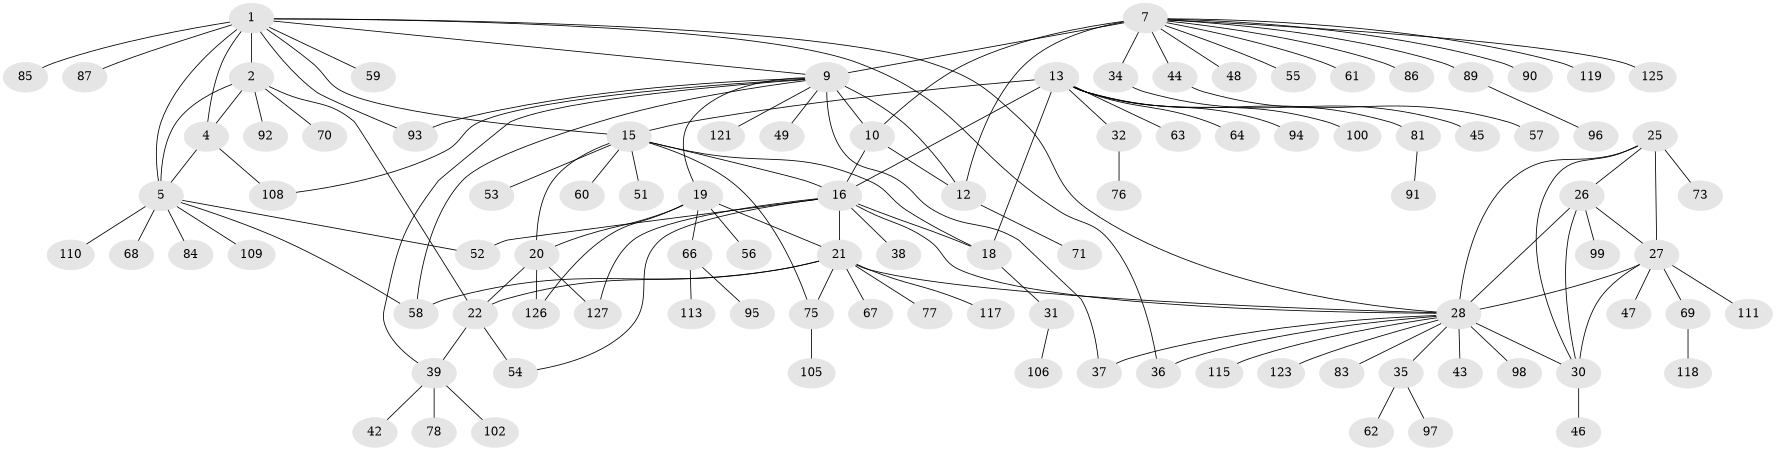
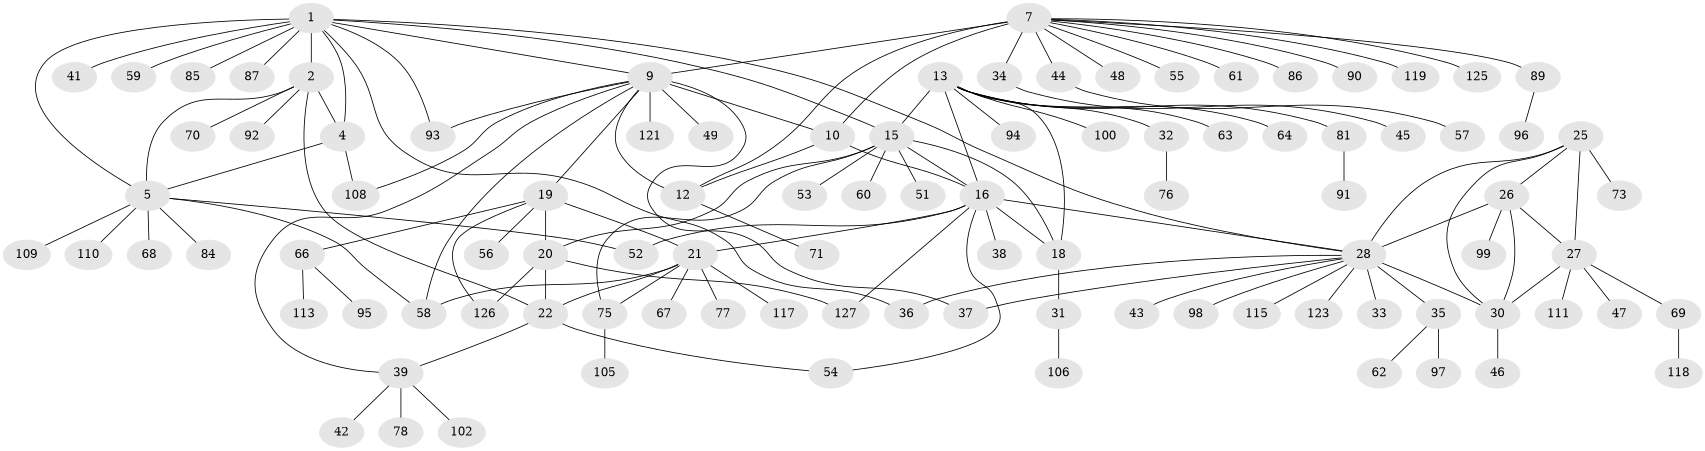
none -> (74, 77)
(1014, 290) -> none
(1561, 290) -> none
(1342, 373) -> (1379, 314)
